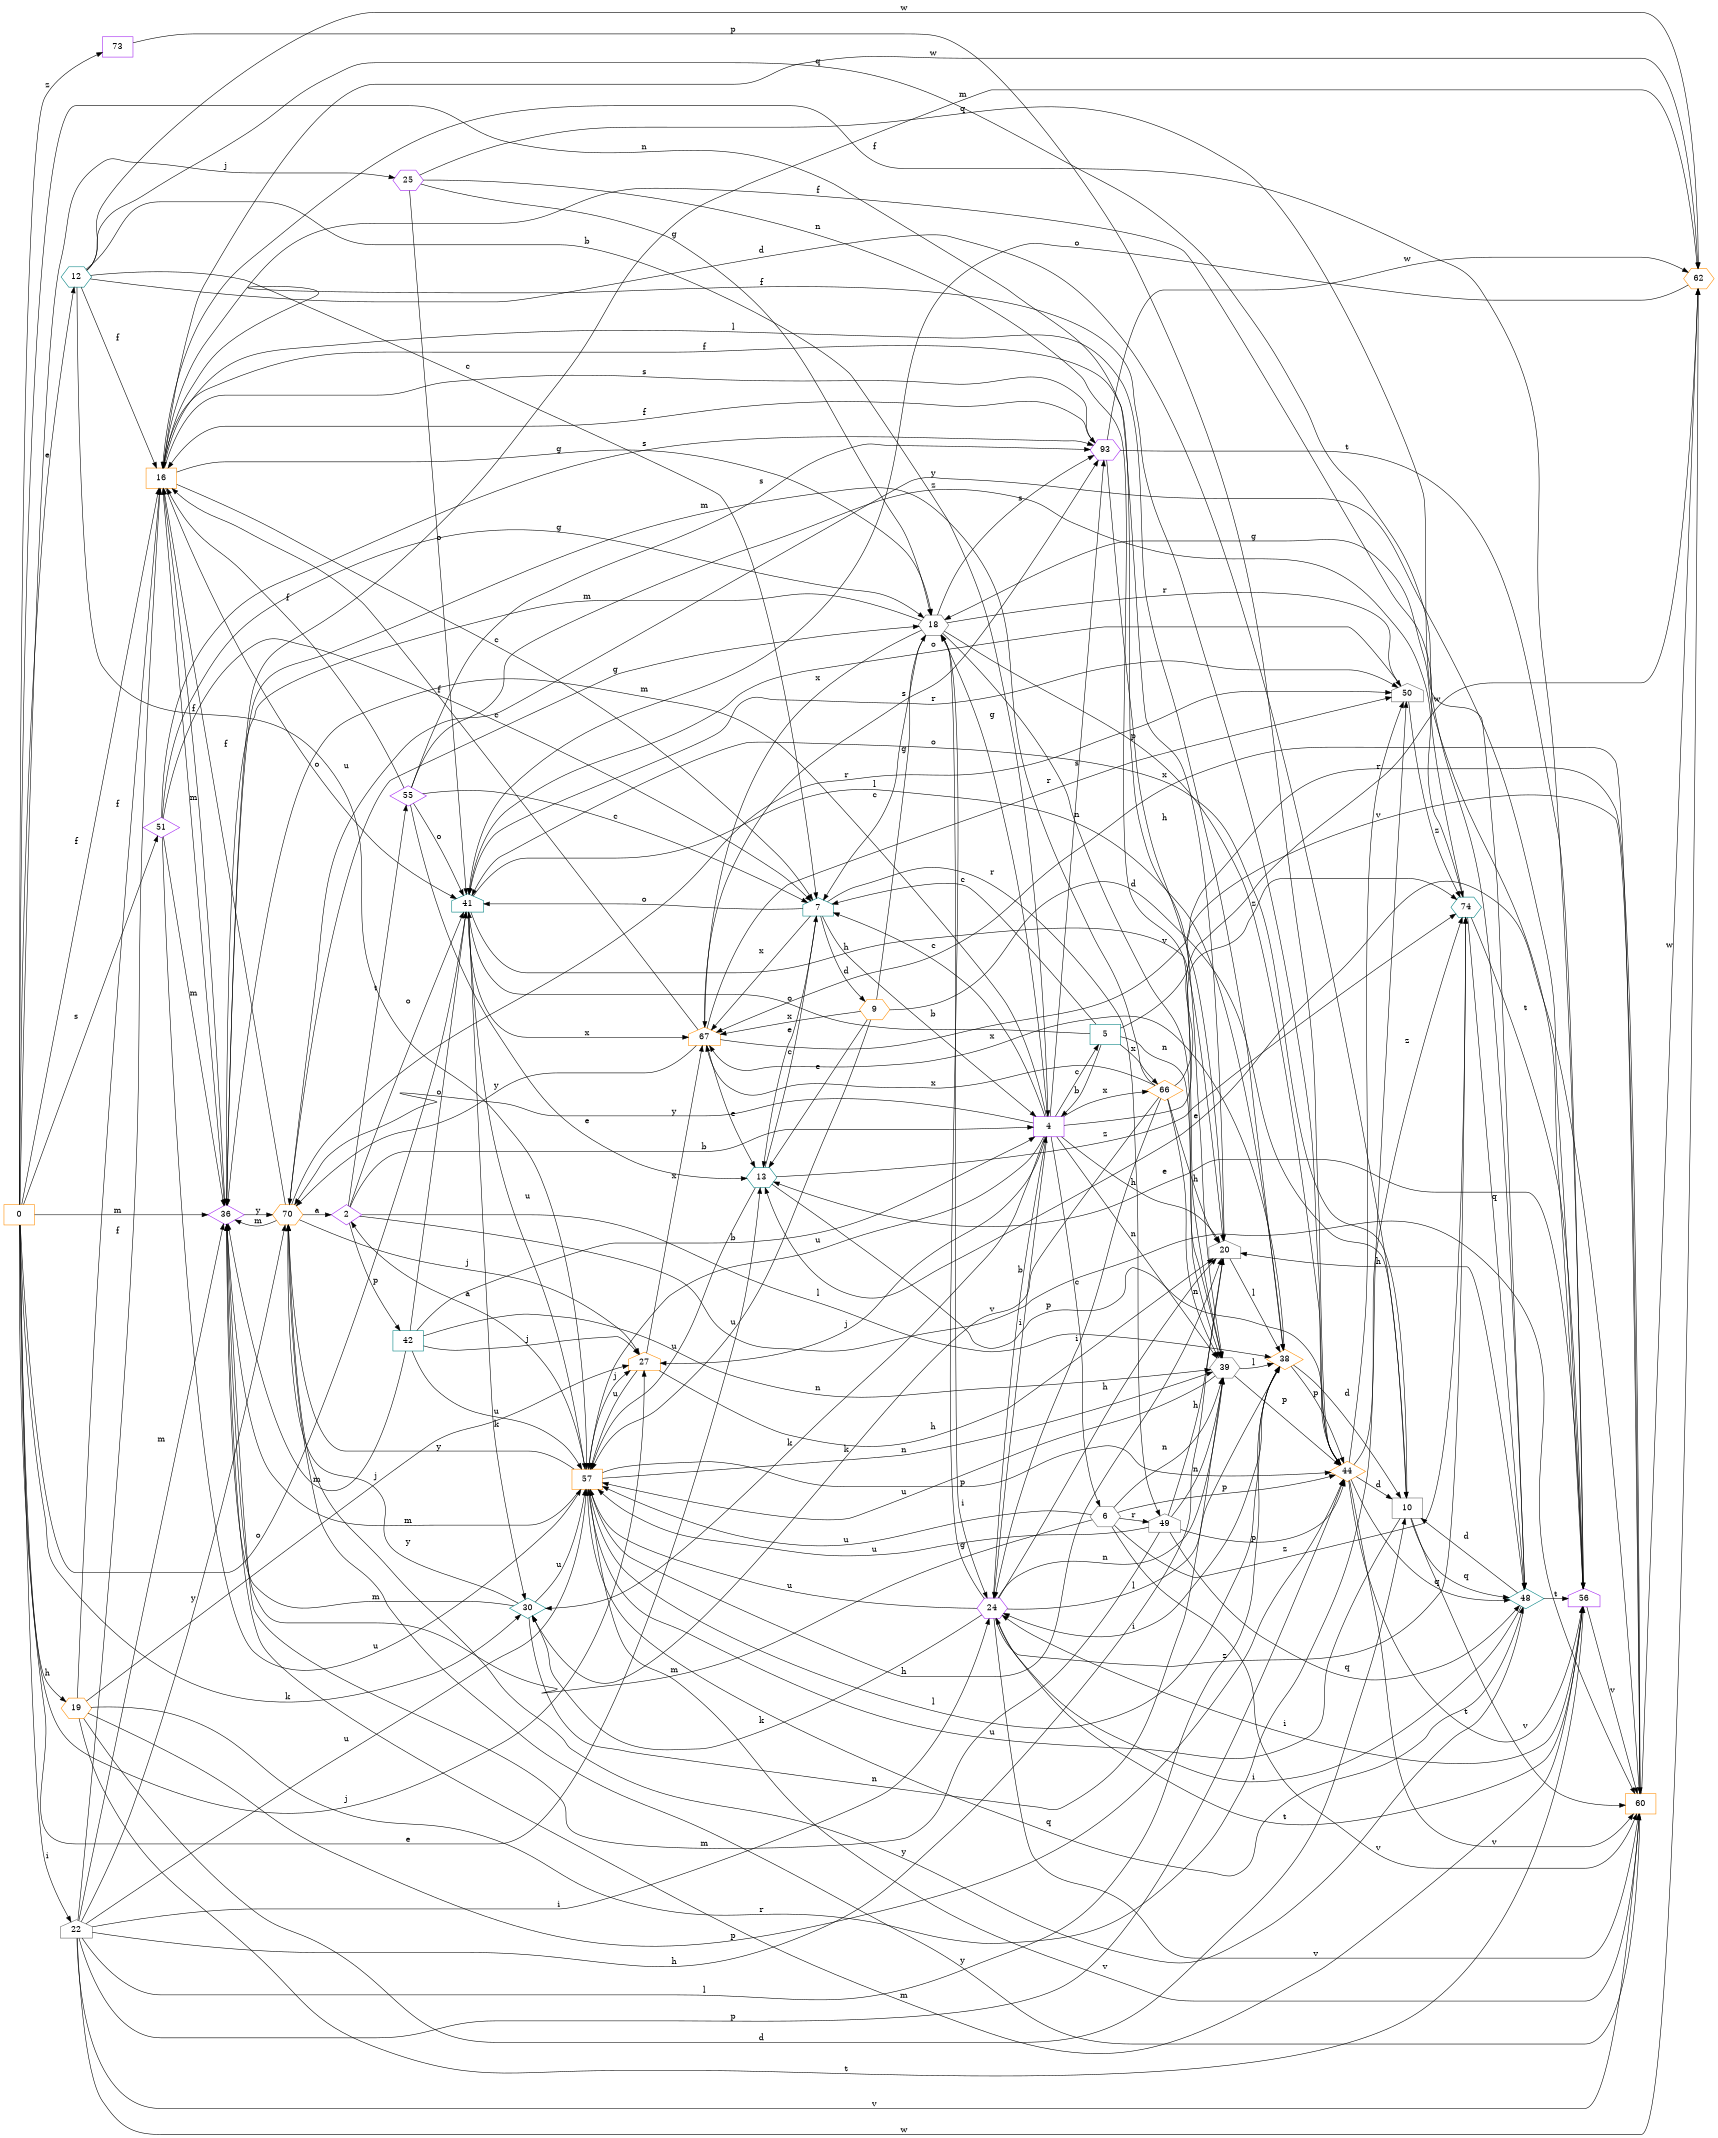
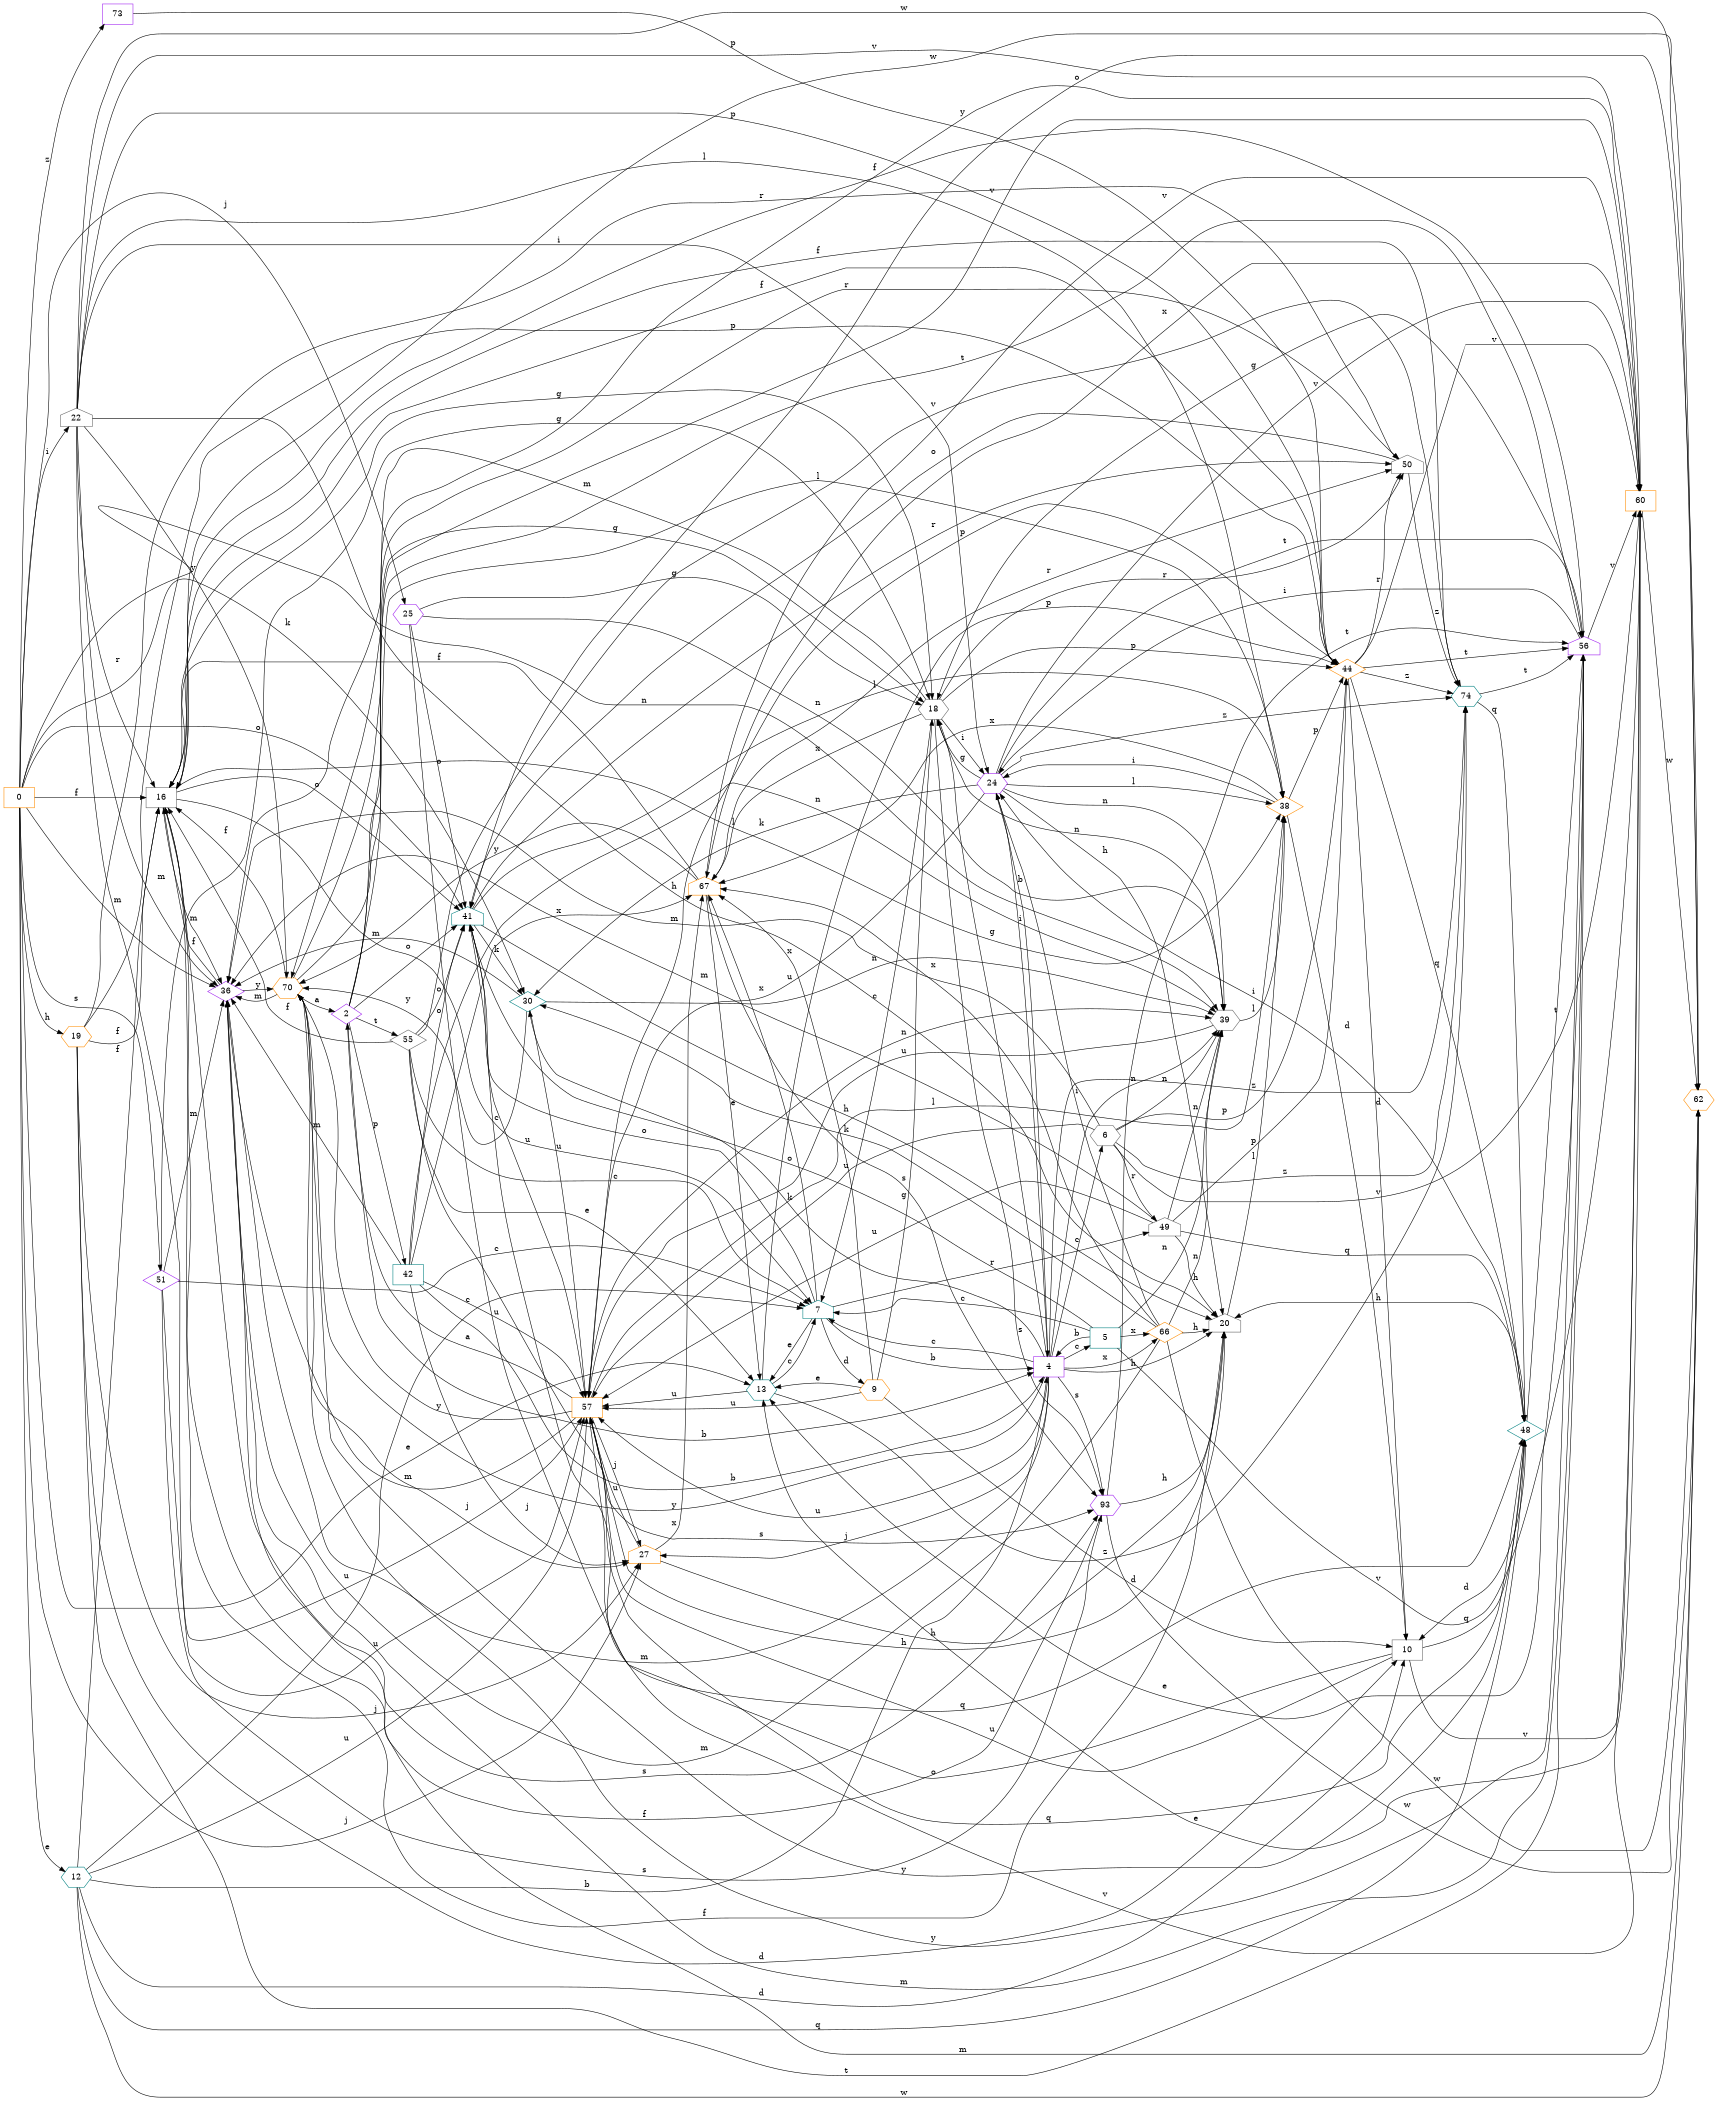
none -> (912, 375)
(161, 478) -> (161, 798)
(933, 485) -> (933, 404)
(408, 796) -> (408, 1040)
(529, 1037) -> (476, 1007)
(118, 1231) -> (118, 660)
(1285, 1419) -> none
